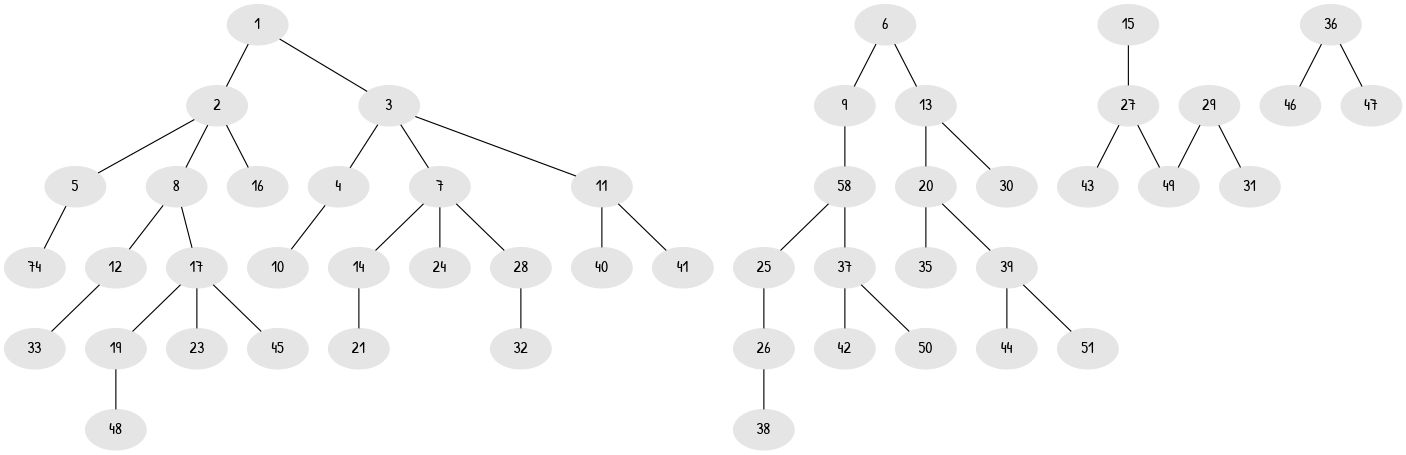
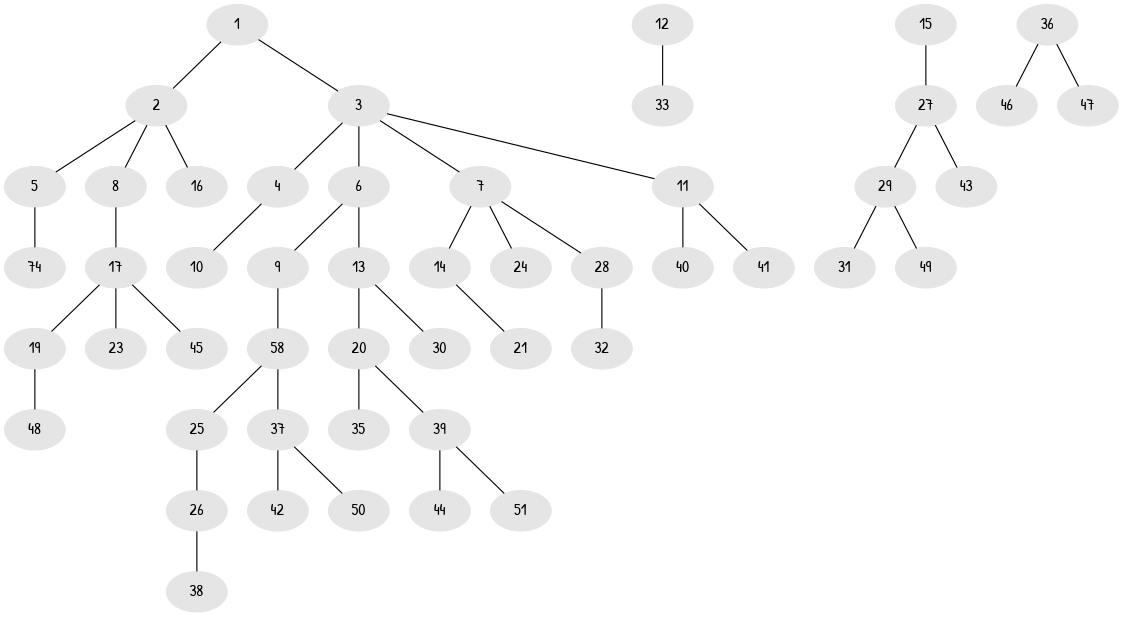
none -> (359, 146)
(1149, 146) -> (906, 146)
(146, 227) -> none
